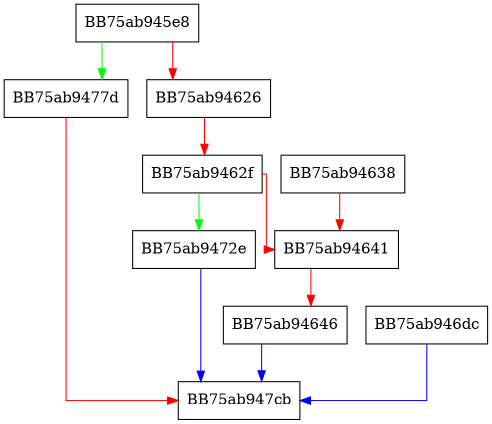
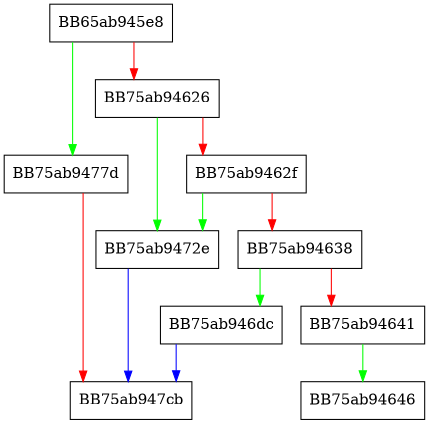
(137, 23) -> (111, 23)
none -> (157, 169)
(266, 210) -> (272, 206)
none -> (260, 282)
(311, 282) -> (363, 357)
(262, 357) -> none
